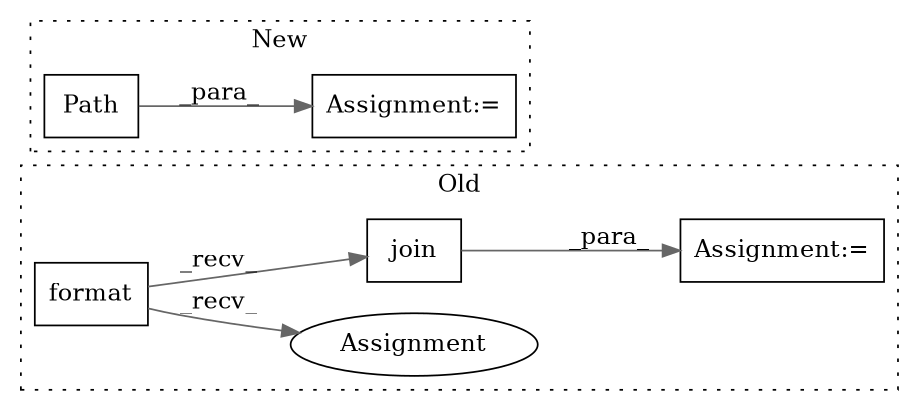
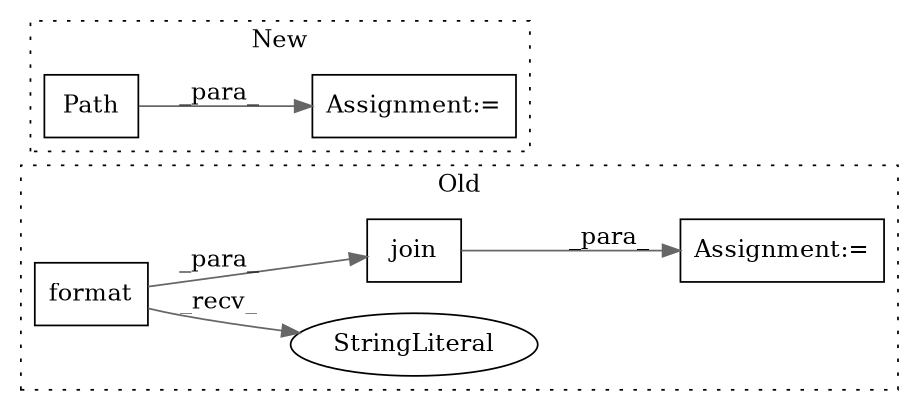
(219, 260) -> (219, 260)
(414, 345) -> (414, 345)
